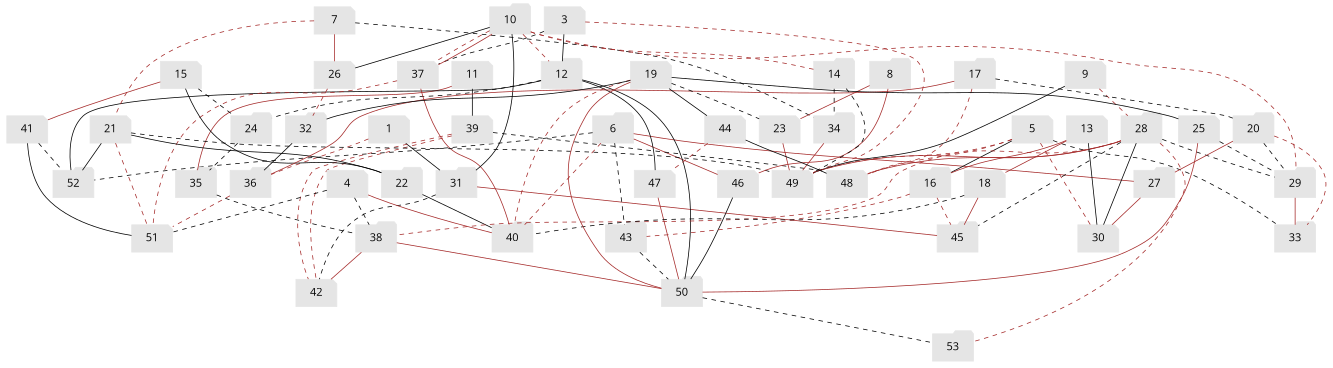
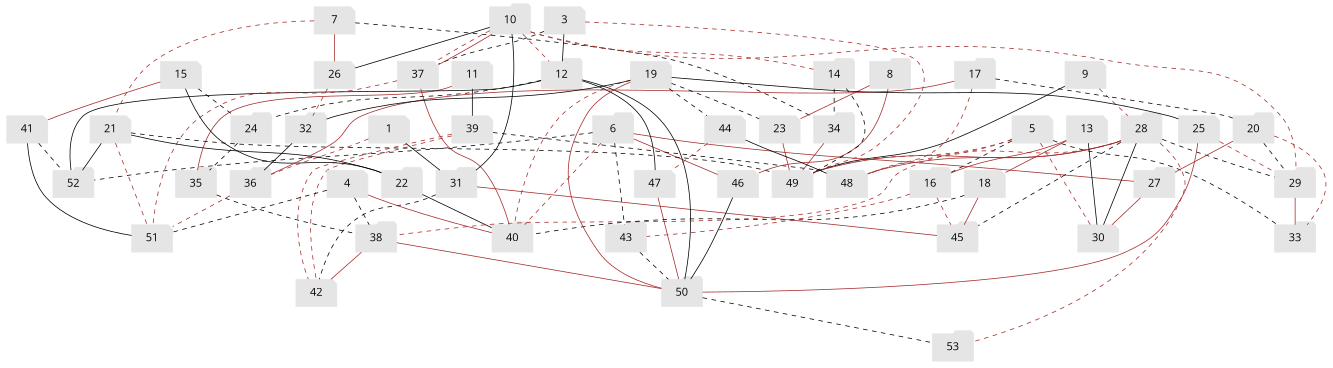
(688, 102) -> (688, 102)
(981, 157) -> (981, 157)
(1247, 157) -> (1247, 157)
